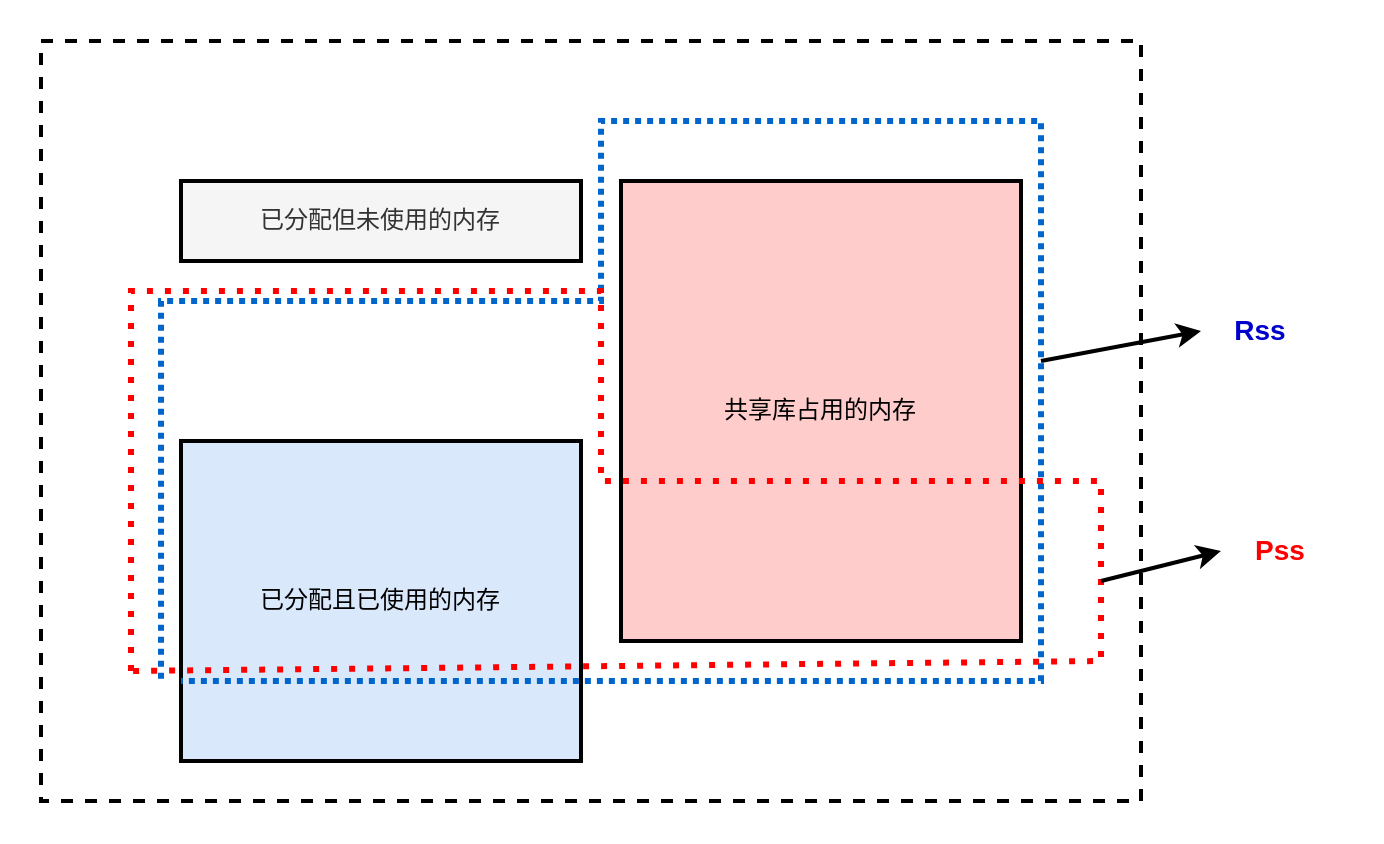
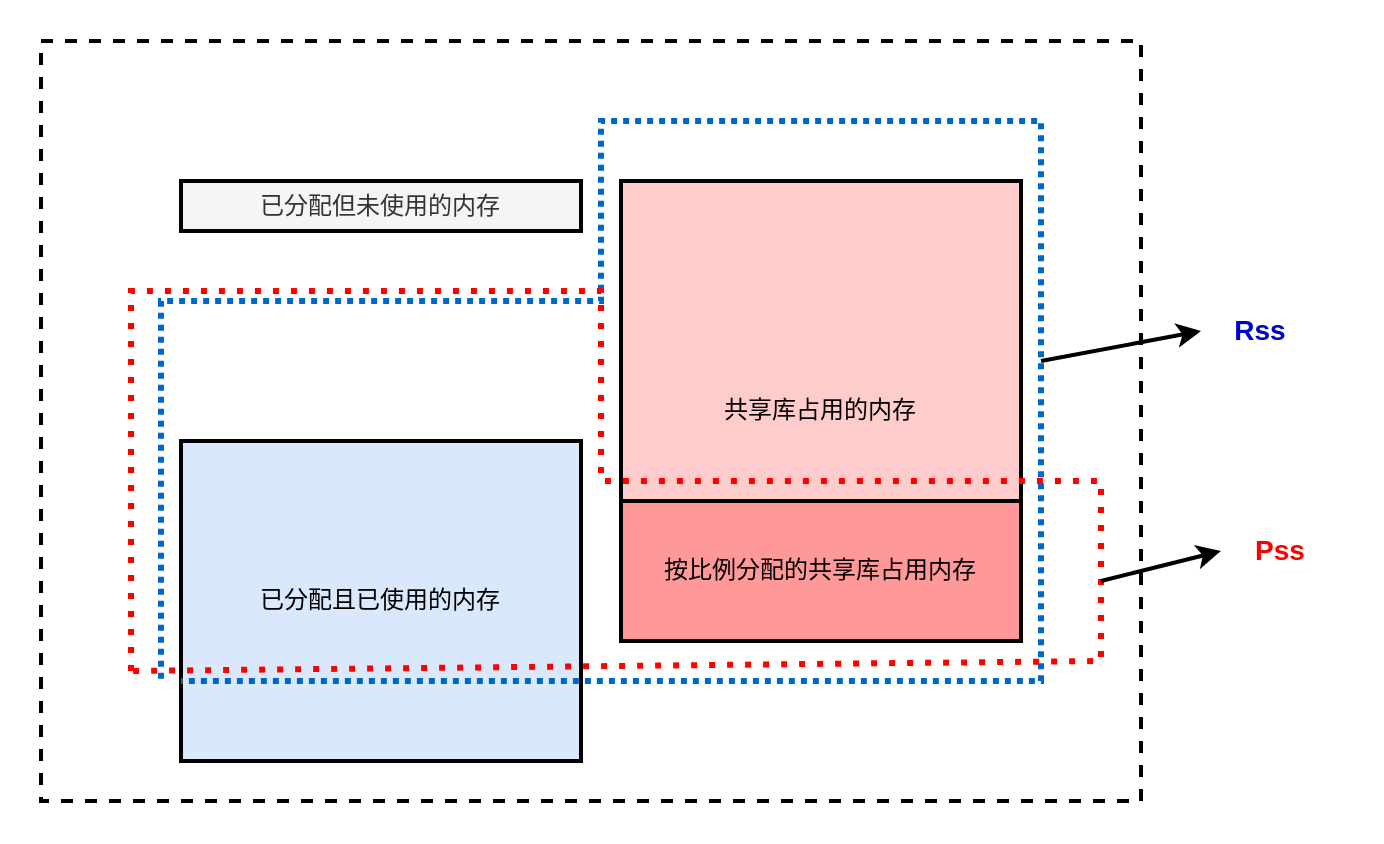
(381, 221) -> (381, 206)
none -> (821, 571)
